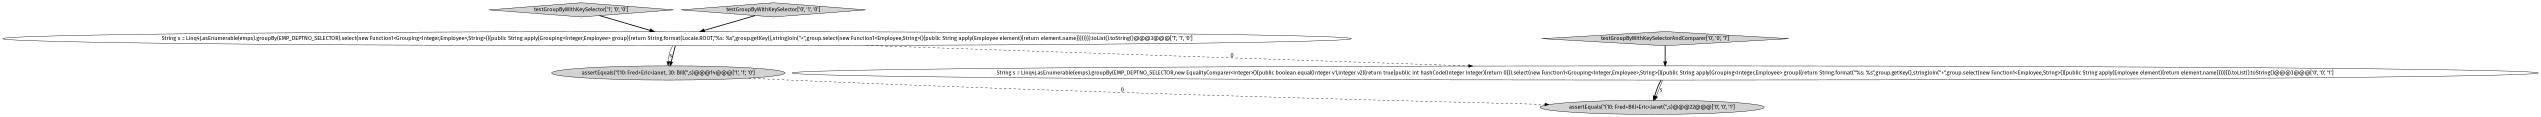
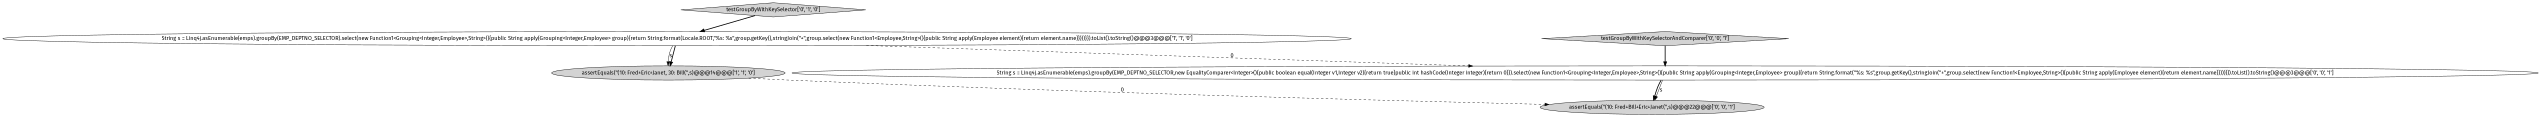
(581, 10) -> none
